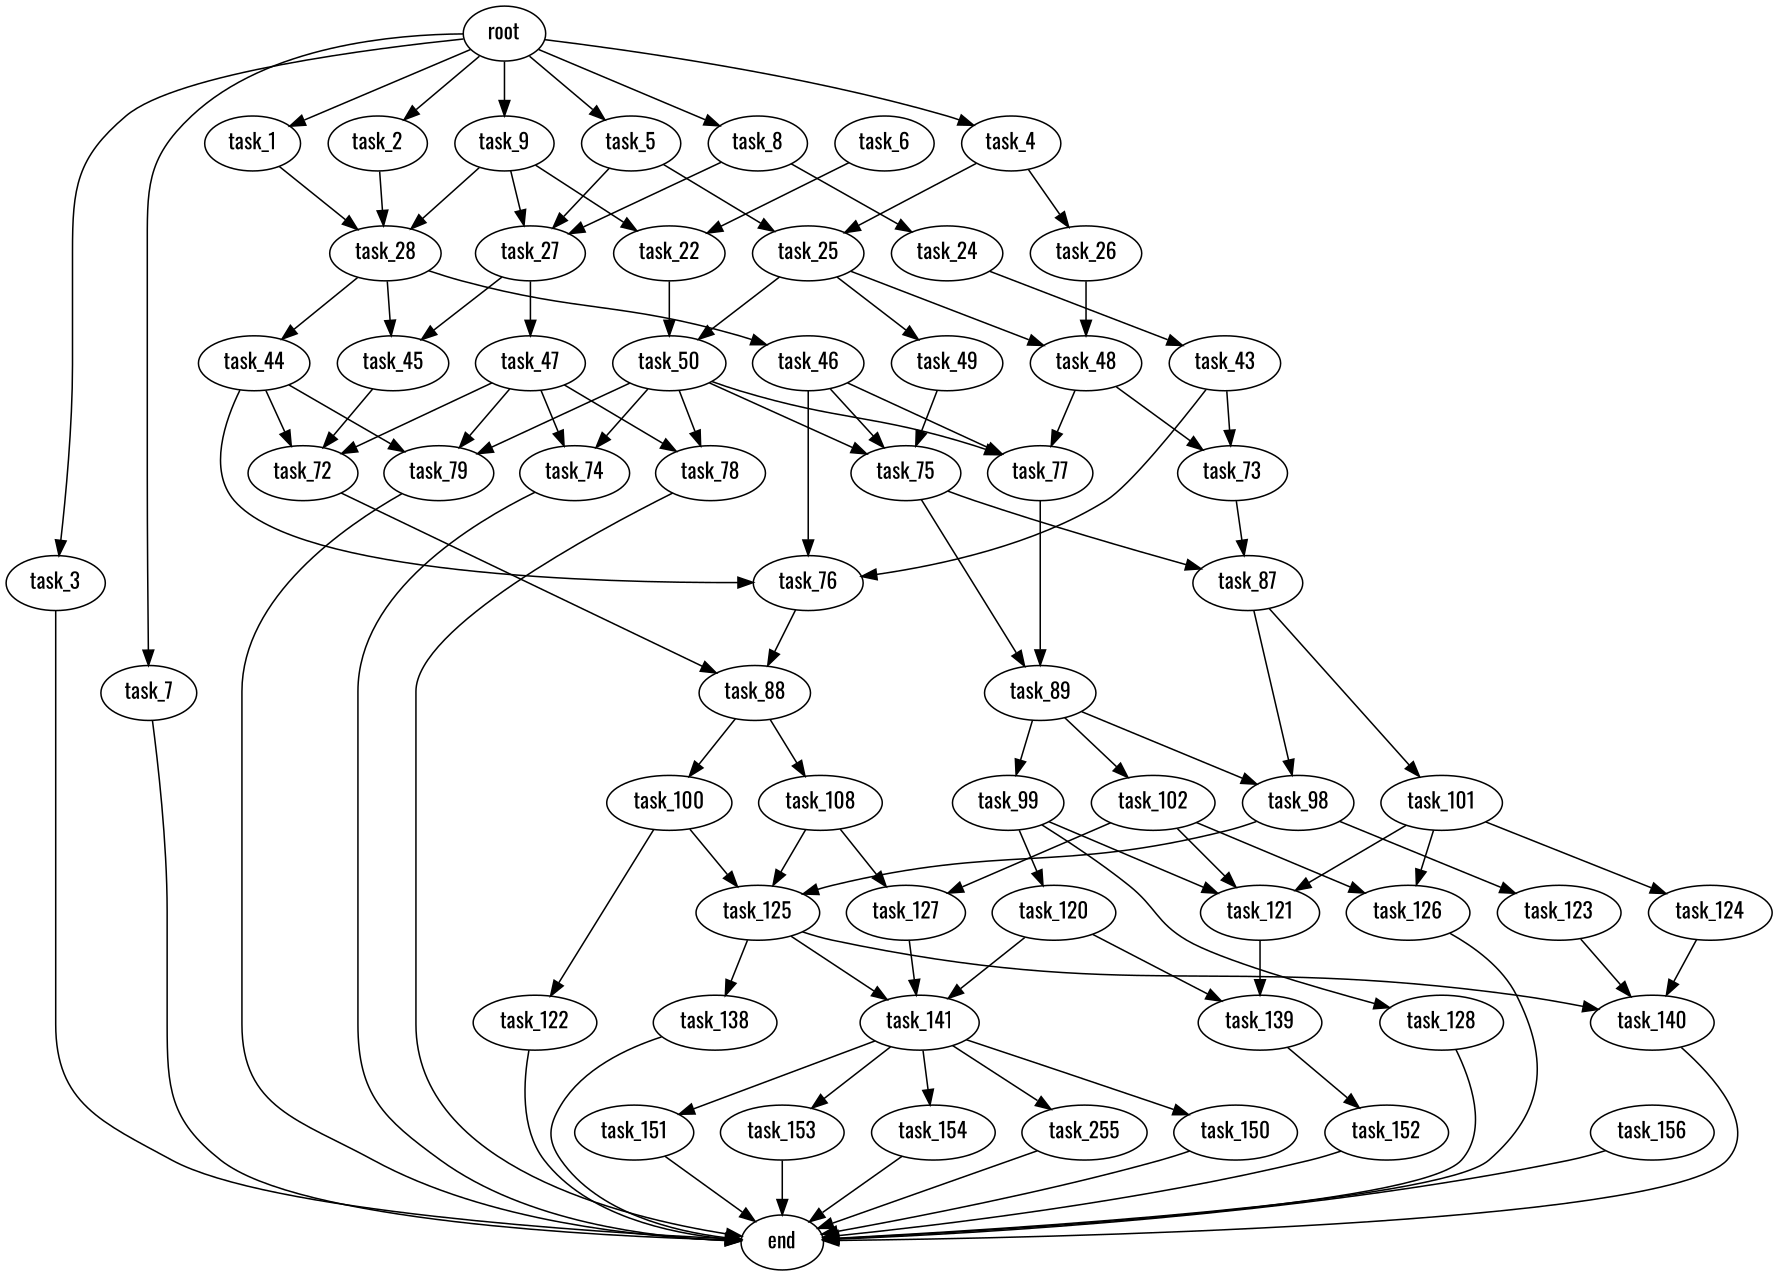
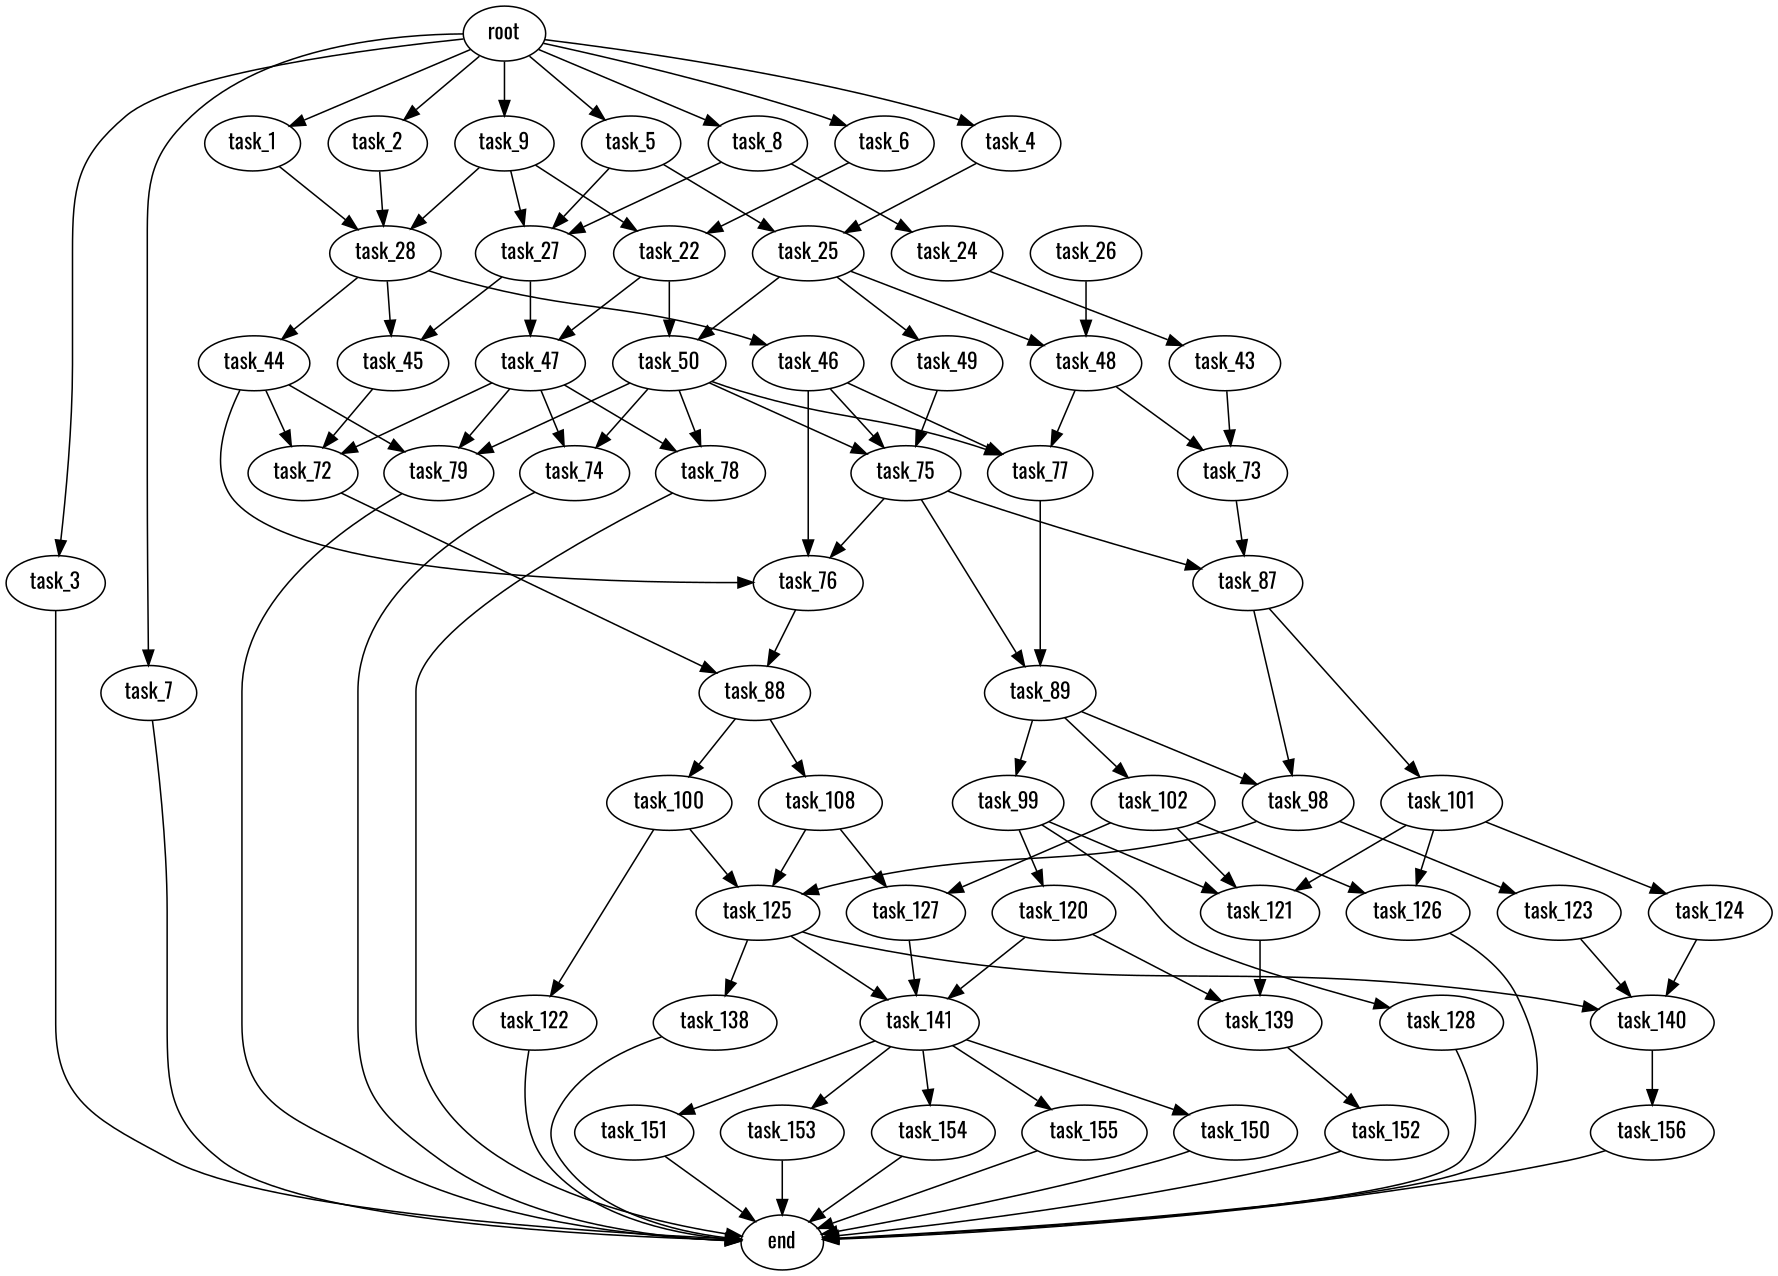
none -> (689, 78)
(1044, 192) -> none
none -> (611, 300)
(1074, 518) -> (863, 522)
(1084, 1133) -> (1084, 1133)
(1354, 1222) -> (1652, 1070)
